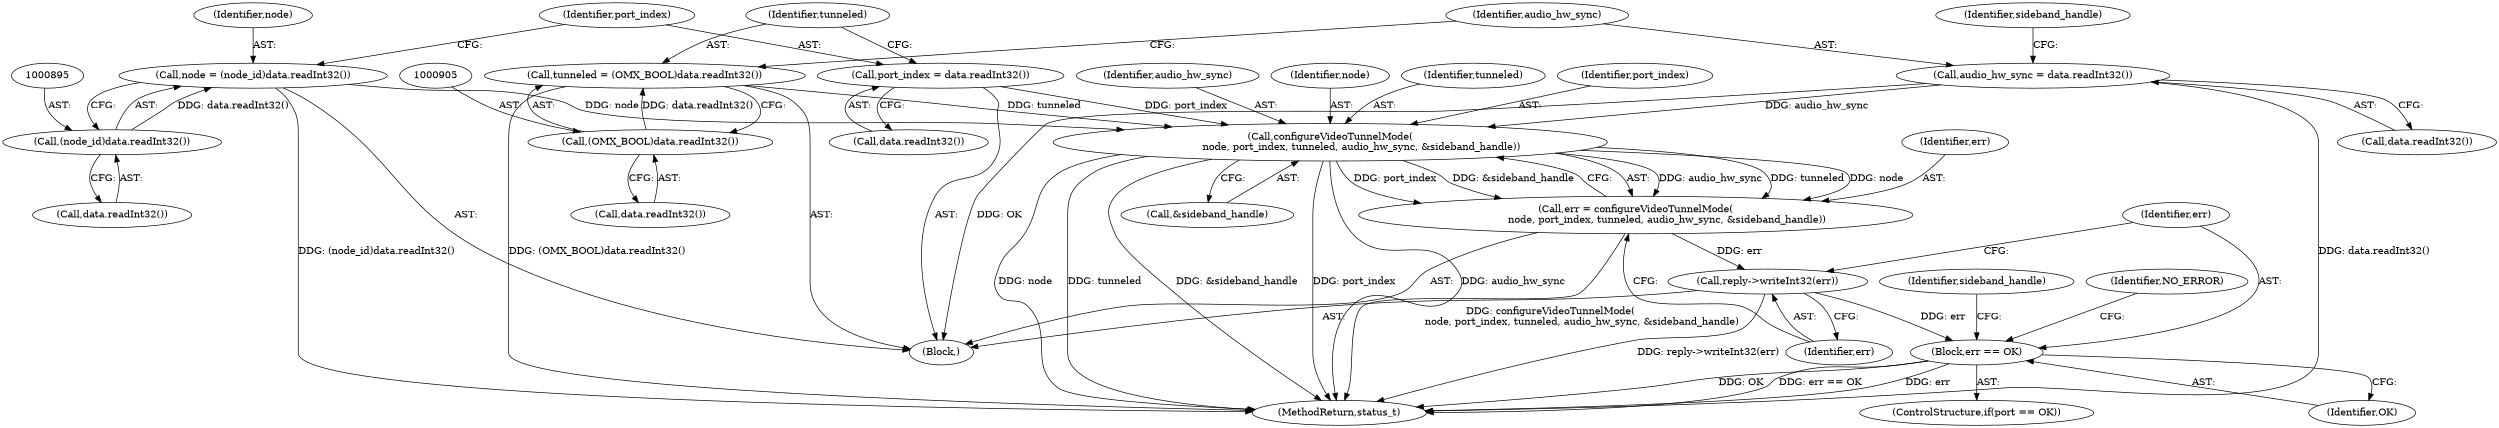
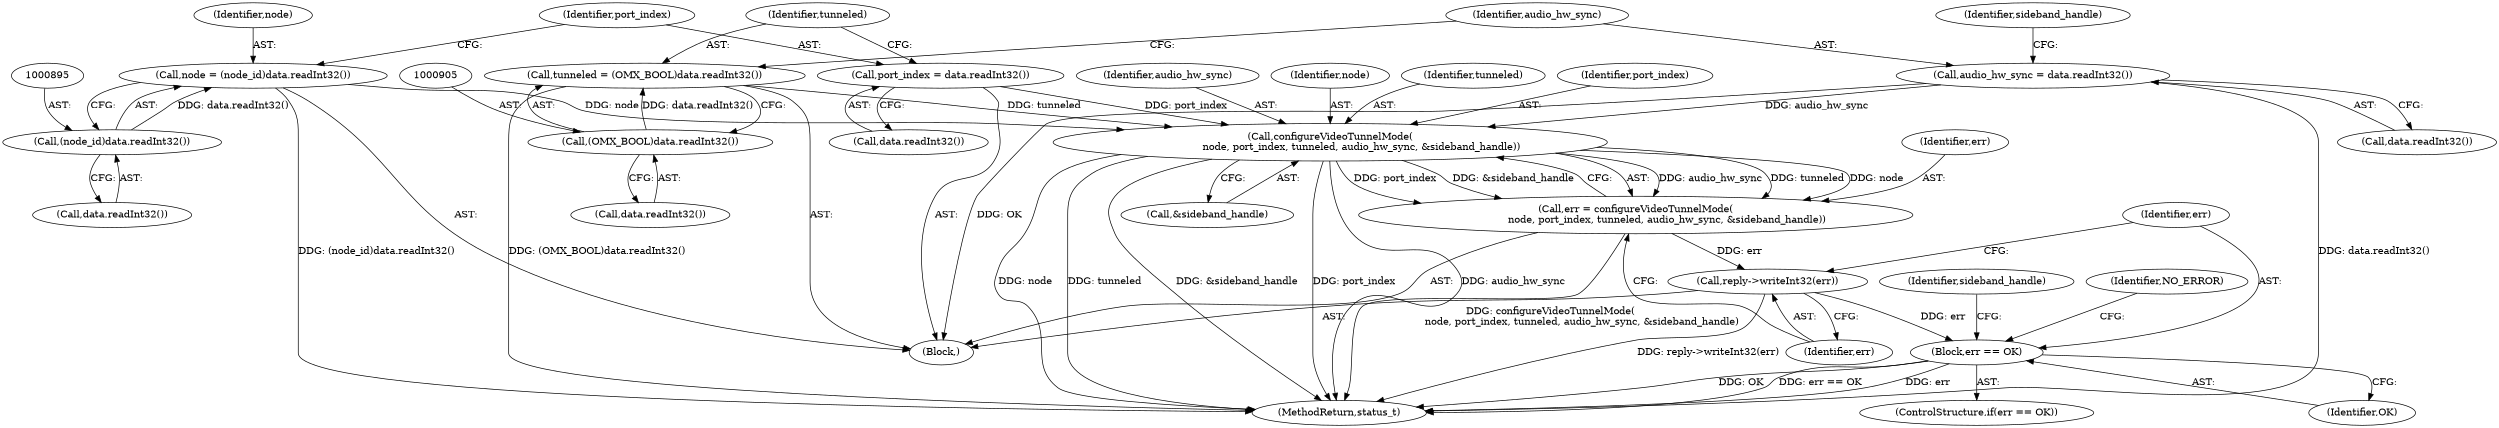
(1977, 413) -> (1977, 413)
